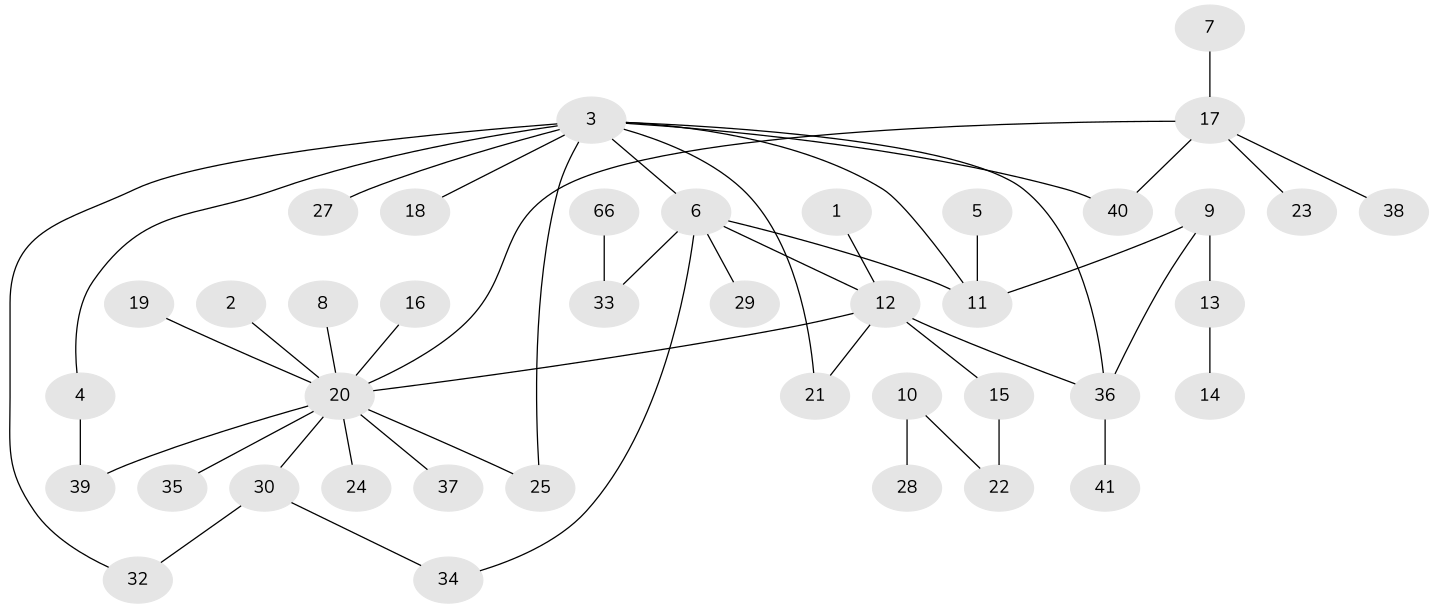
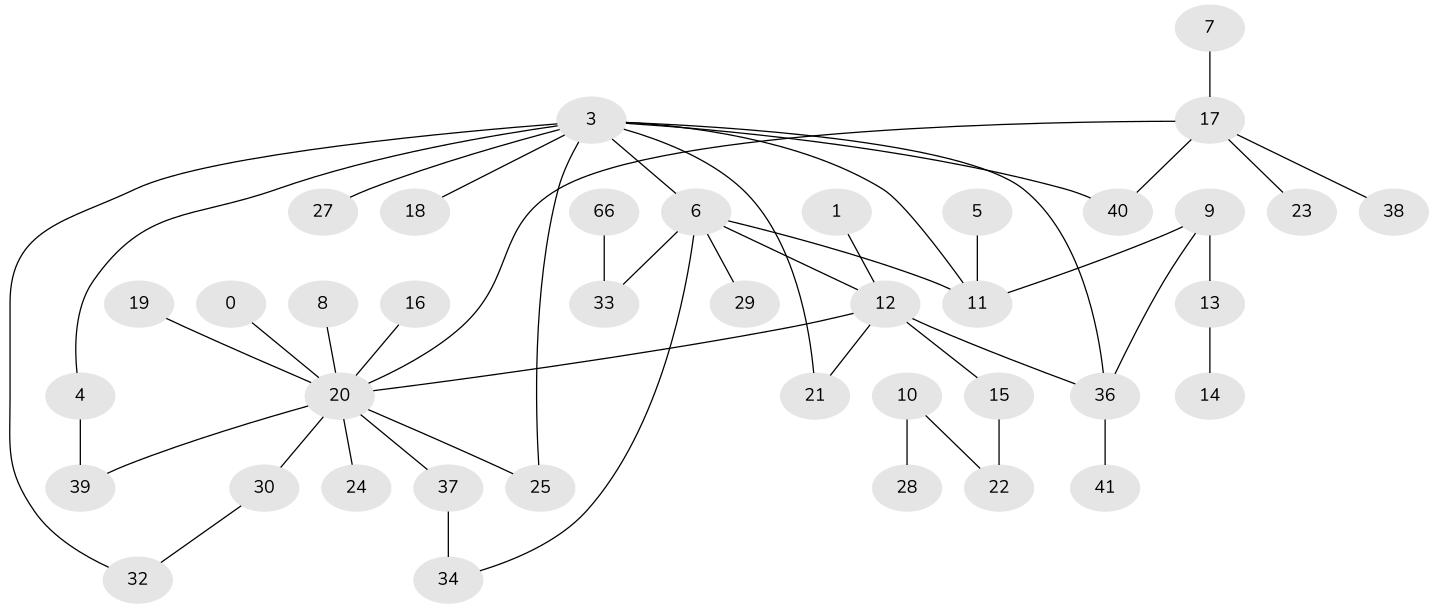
(231, 304) -> (231, 304)
(172, 488) -> none
(356, 534) -> (448, 534)
